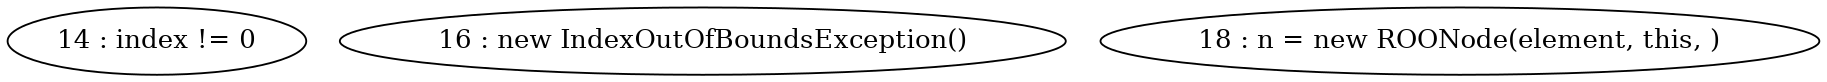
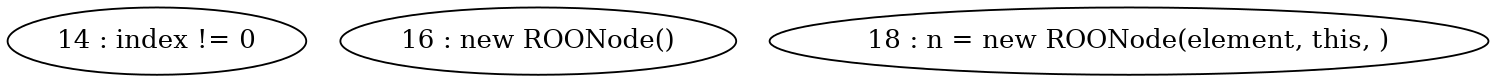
(703, 41) -> (538, 41)
